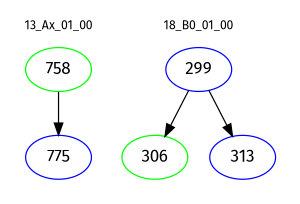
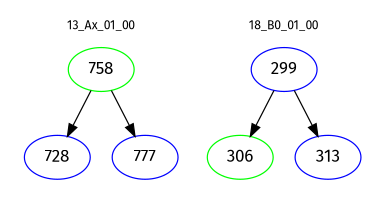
none -> (57, 157)
(59, 157) -> (145, 157)
